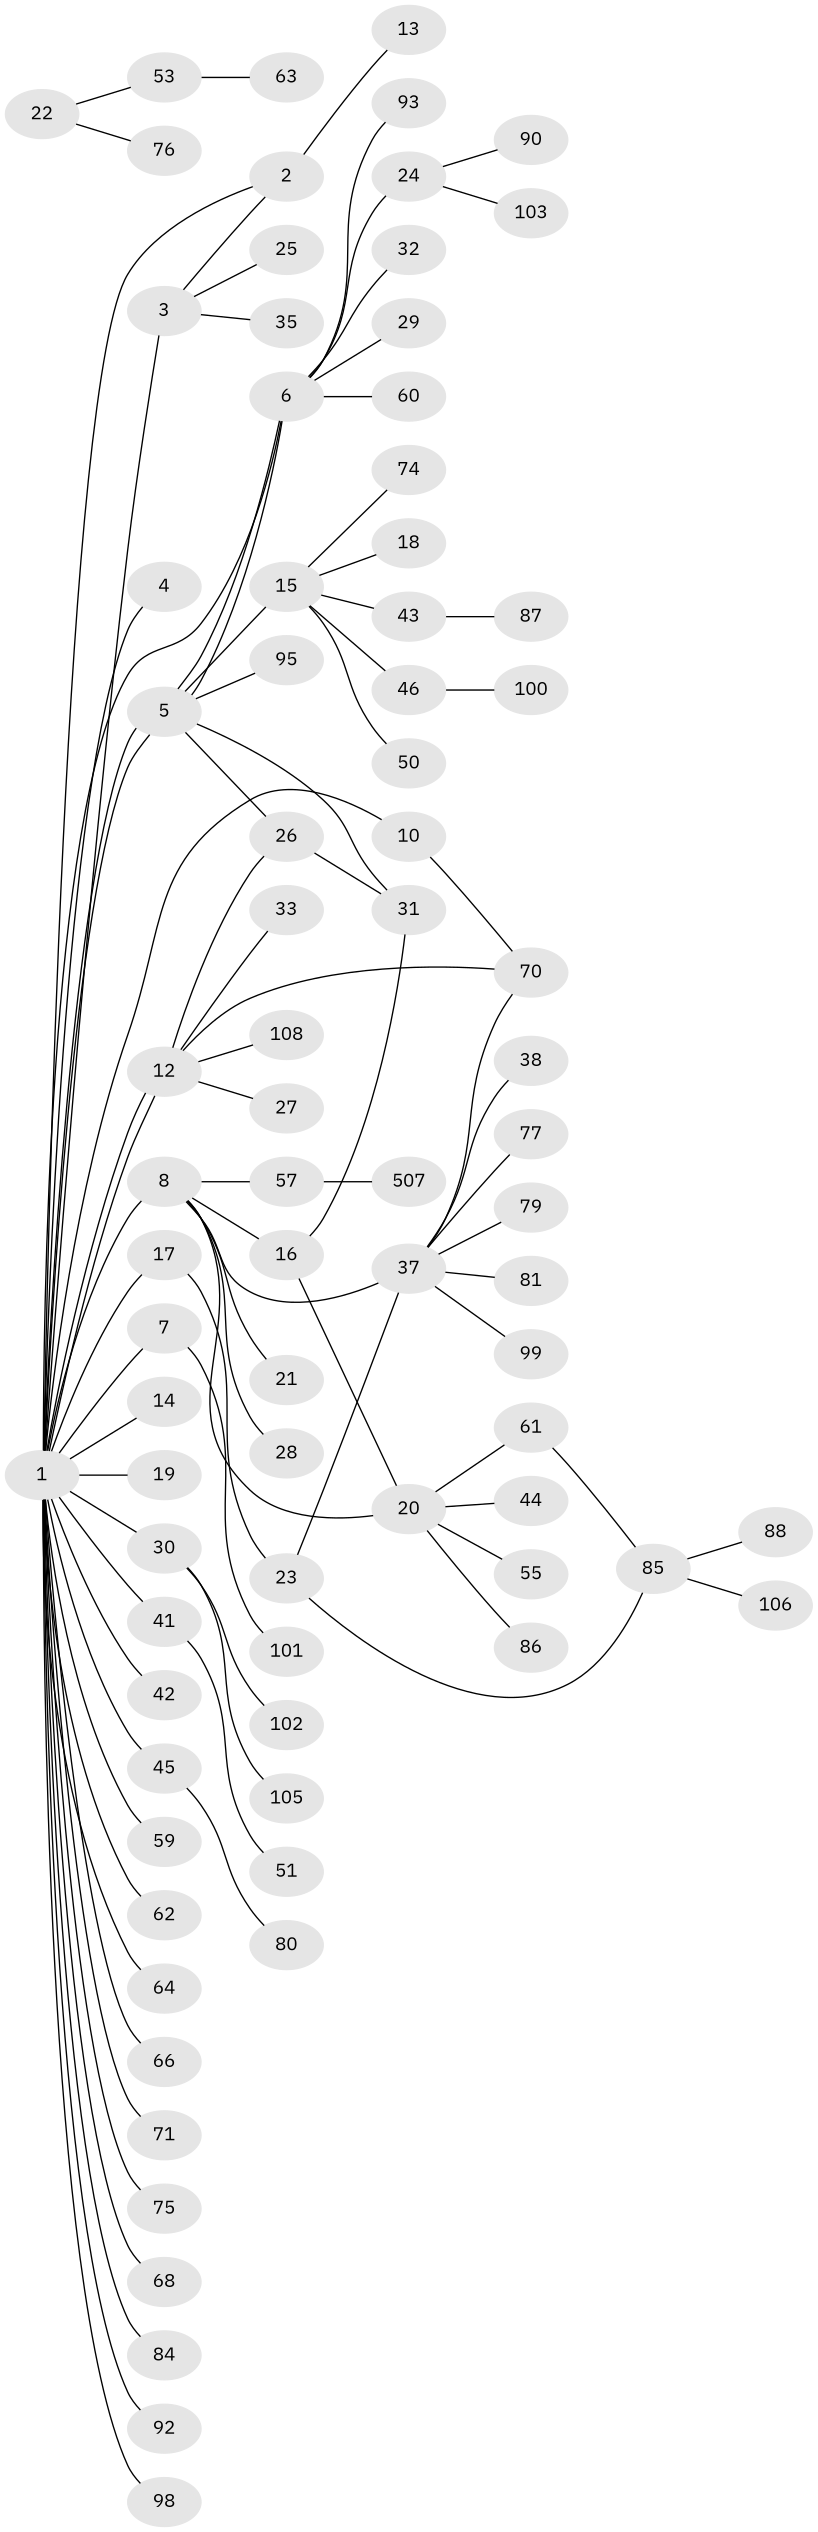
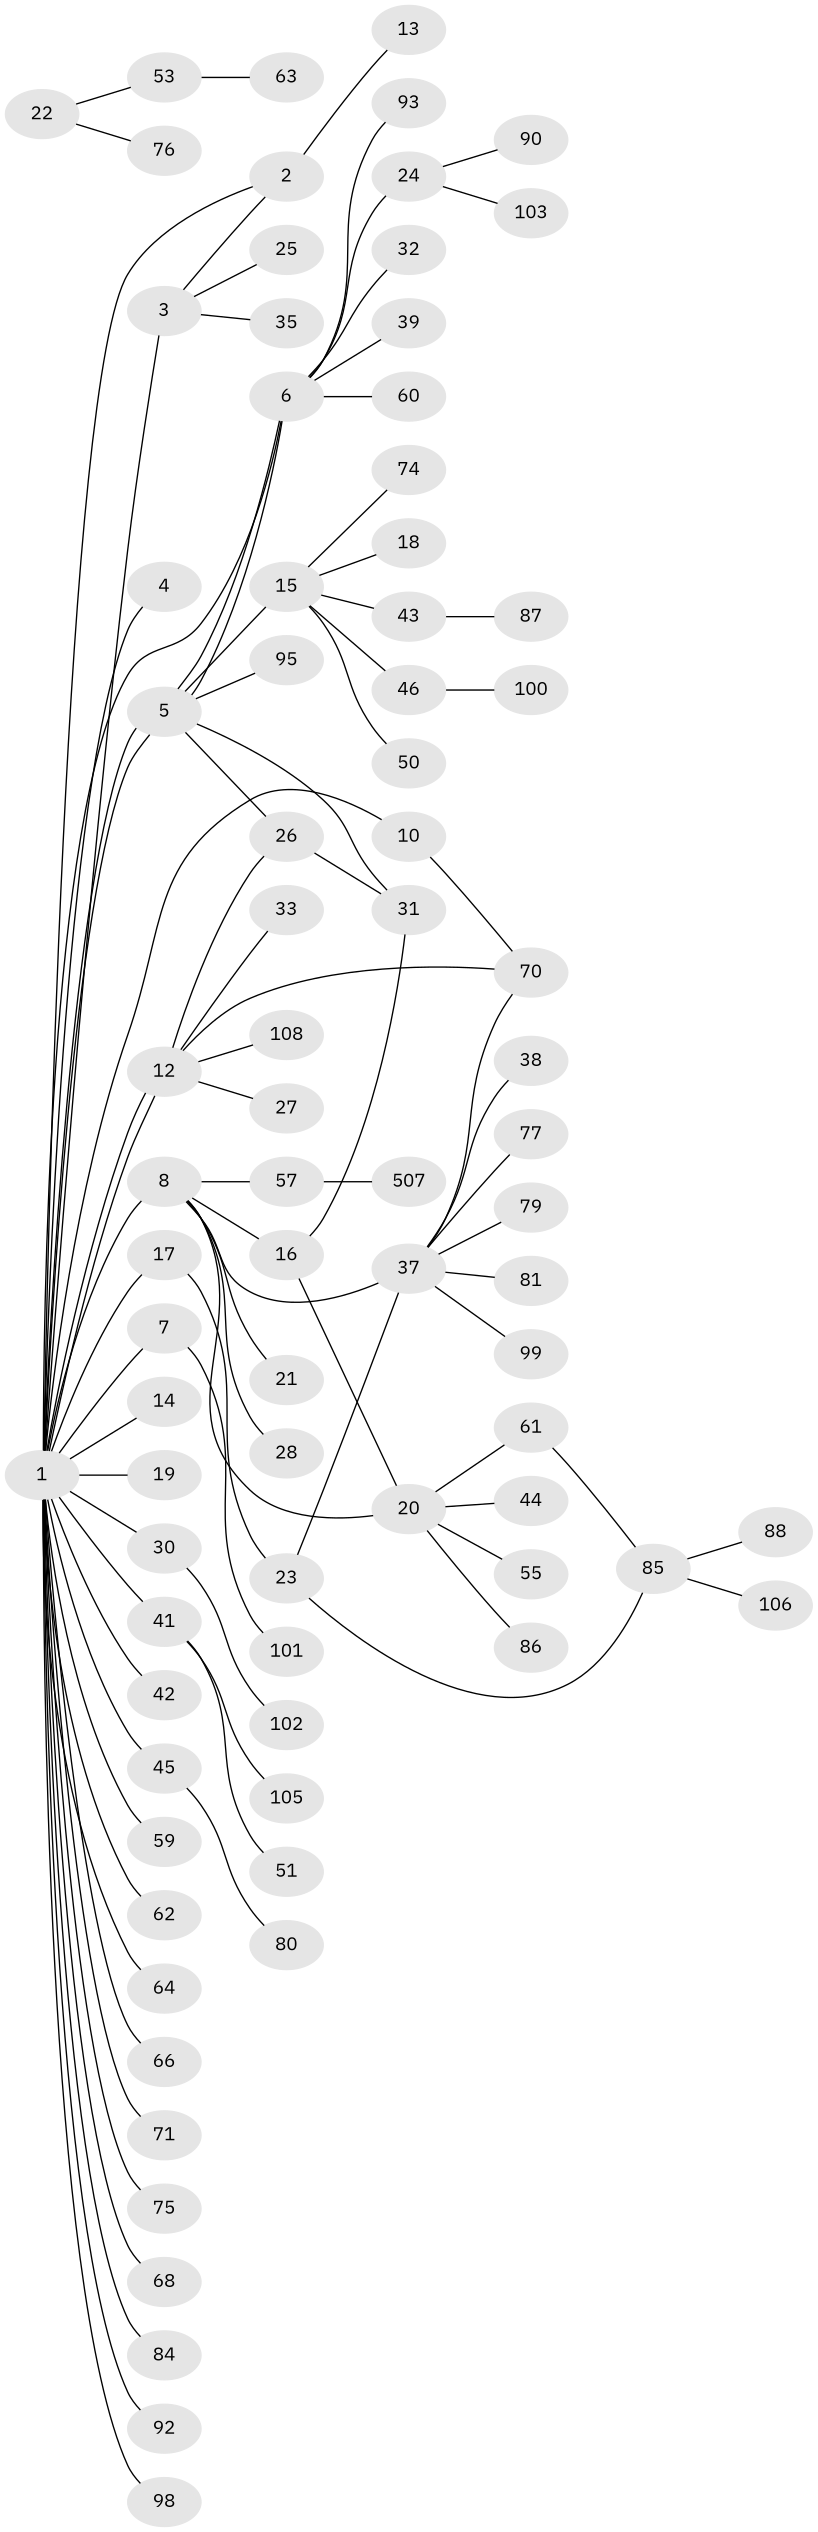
(409, 323) -> (409, 323)
(225, 1673) -> (232, 1729)
